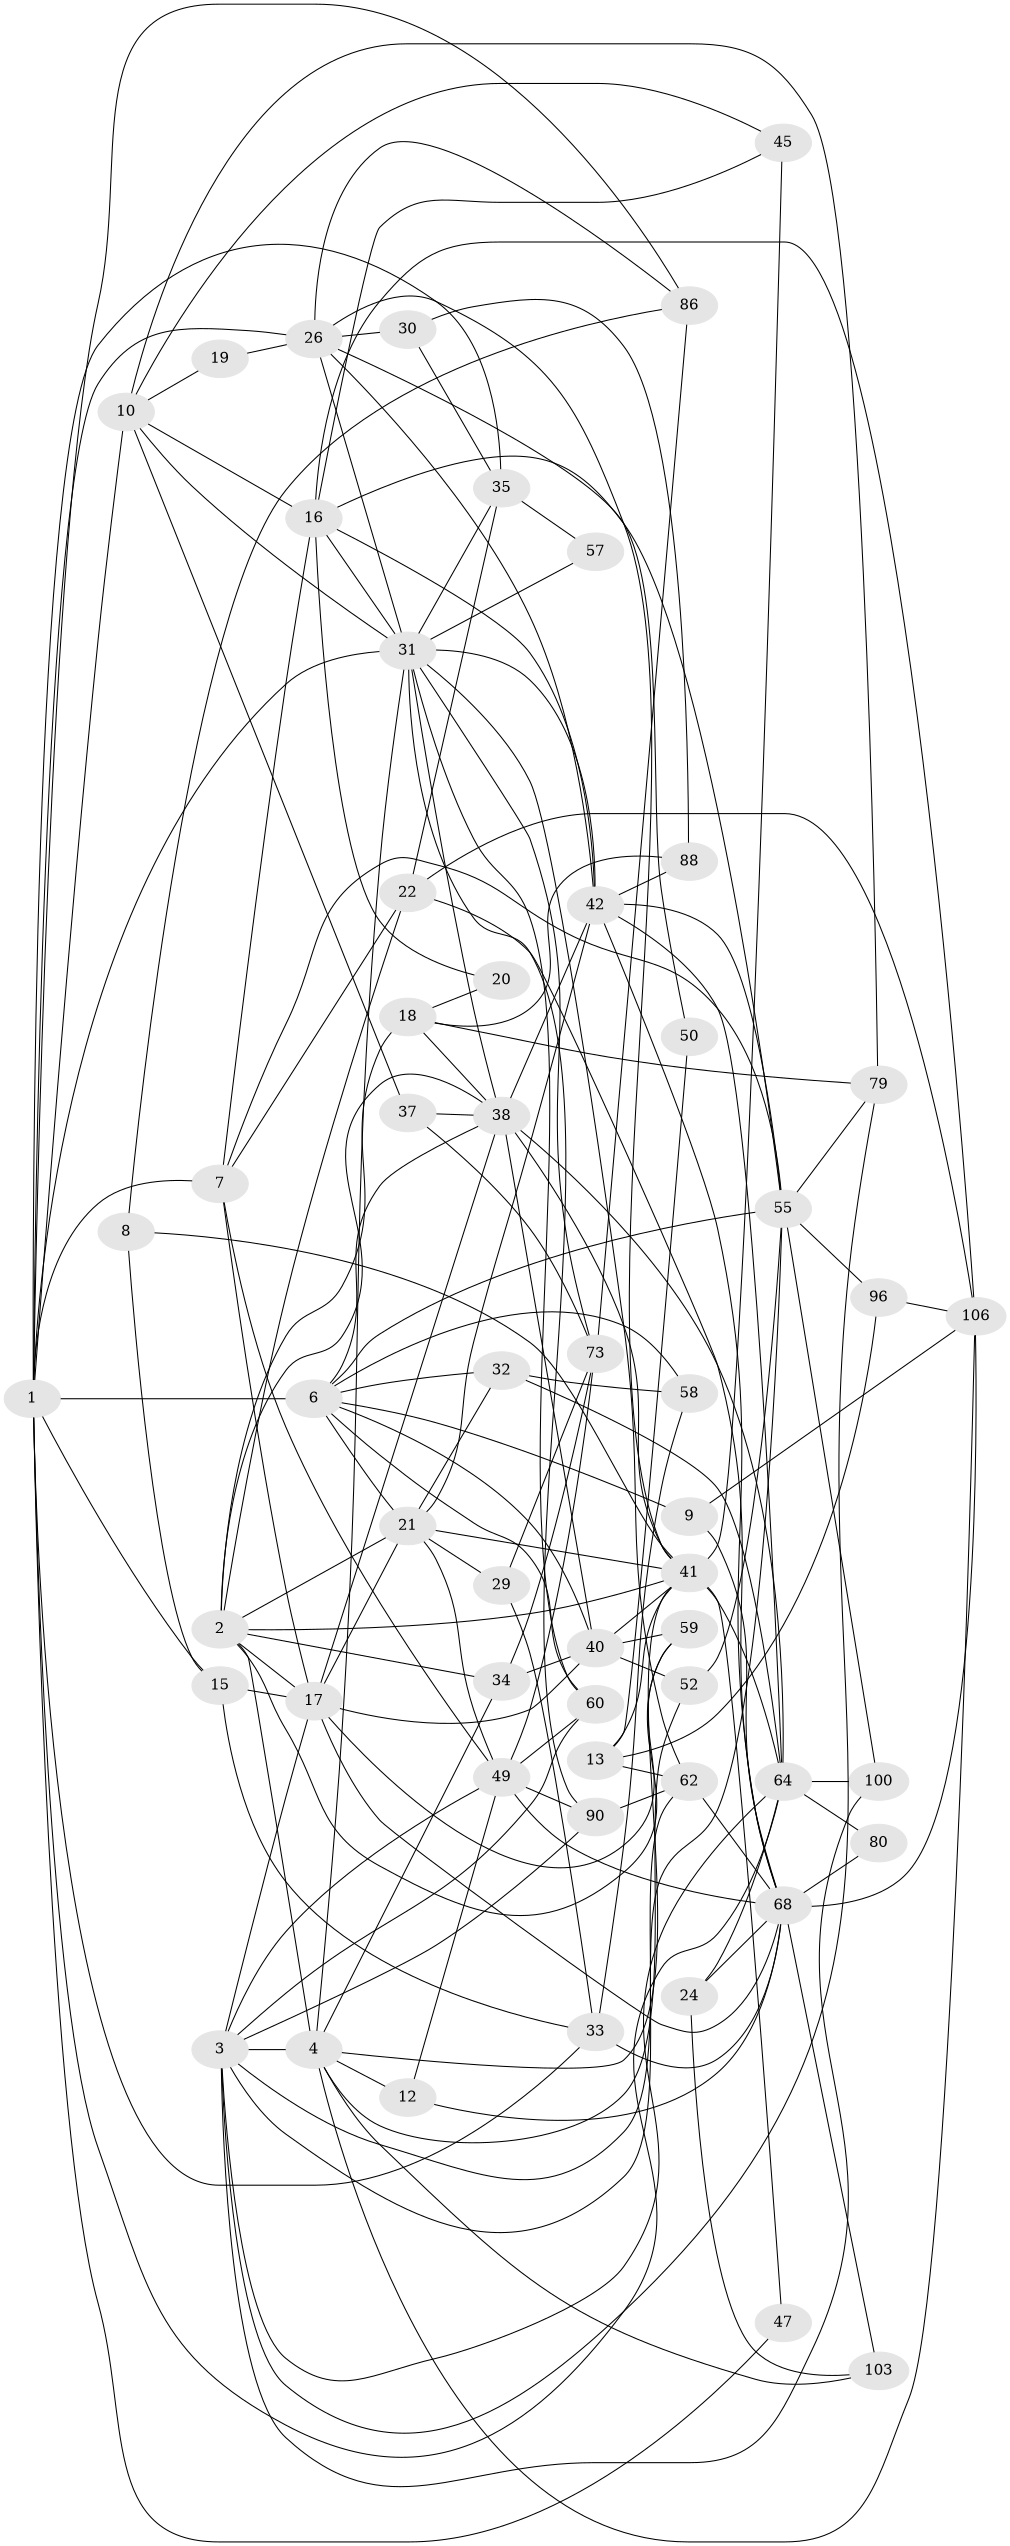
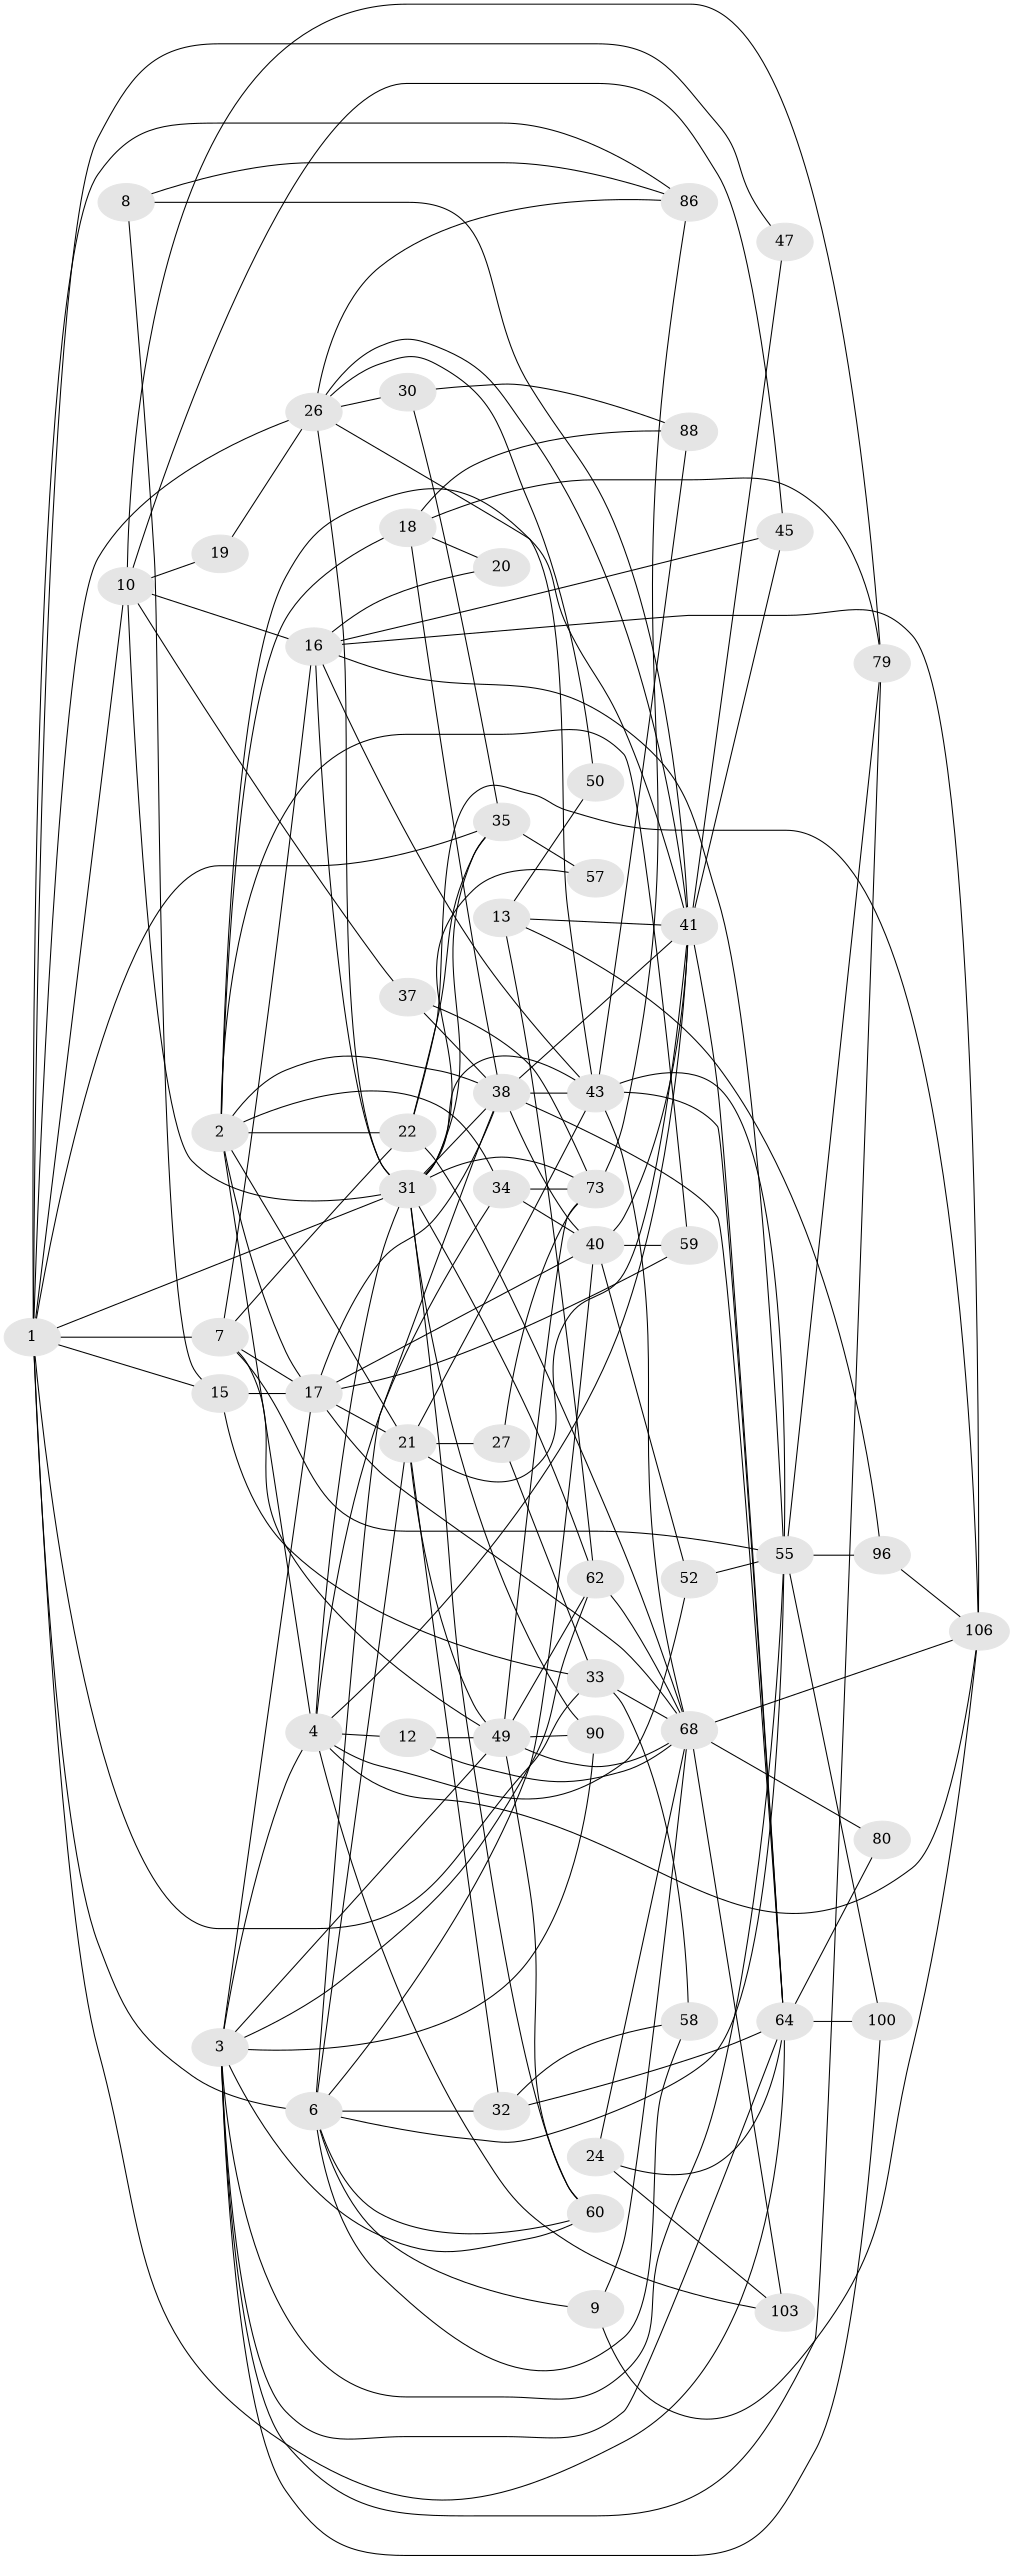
(596, 905) -> (596, 1093)
(502, 1585) -> (502, 1444)
(642, 1799) -> (558, 1643)
